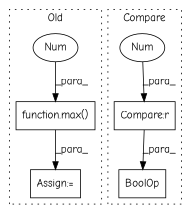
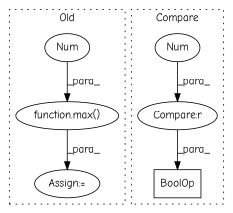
(56, 116) -> (67, 116)
(145, 116) -> (178, 116)
(56, 184) -> (67, 184)
